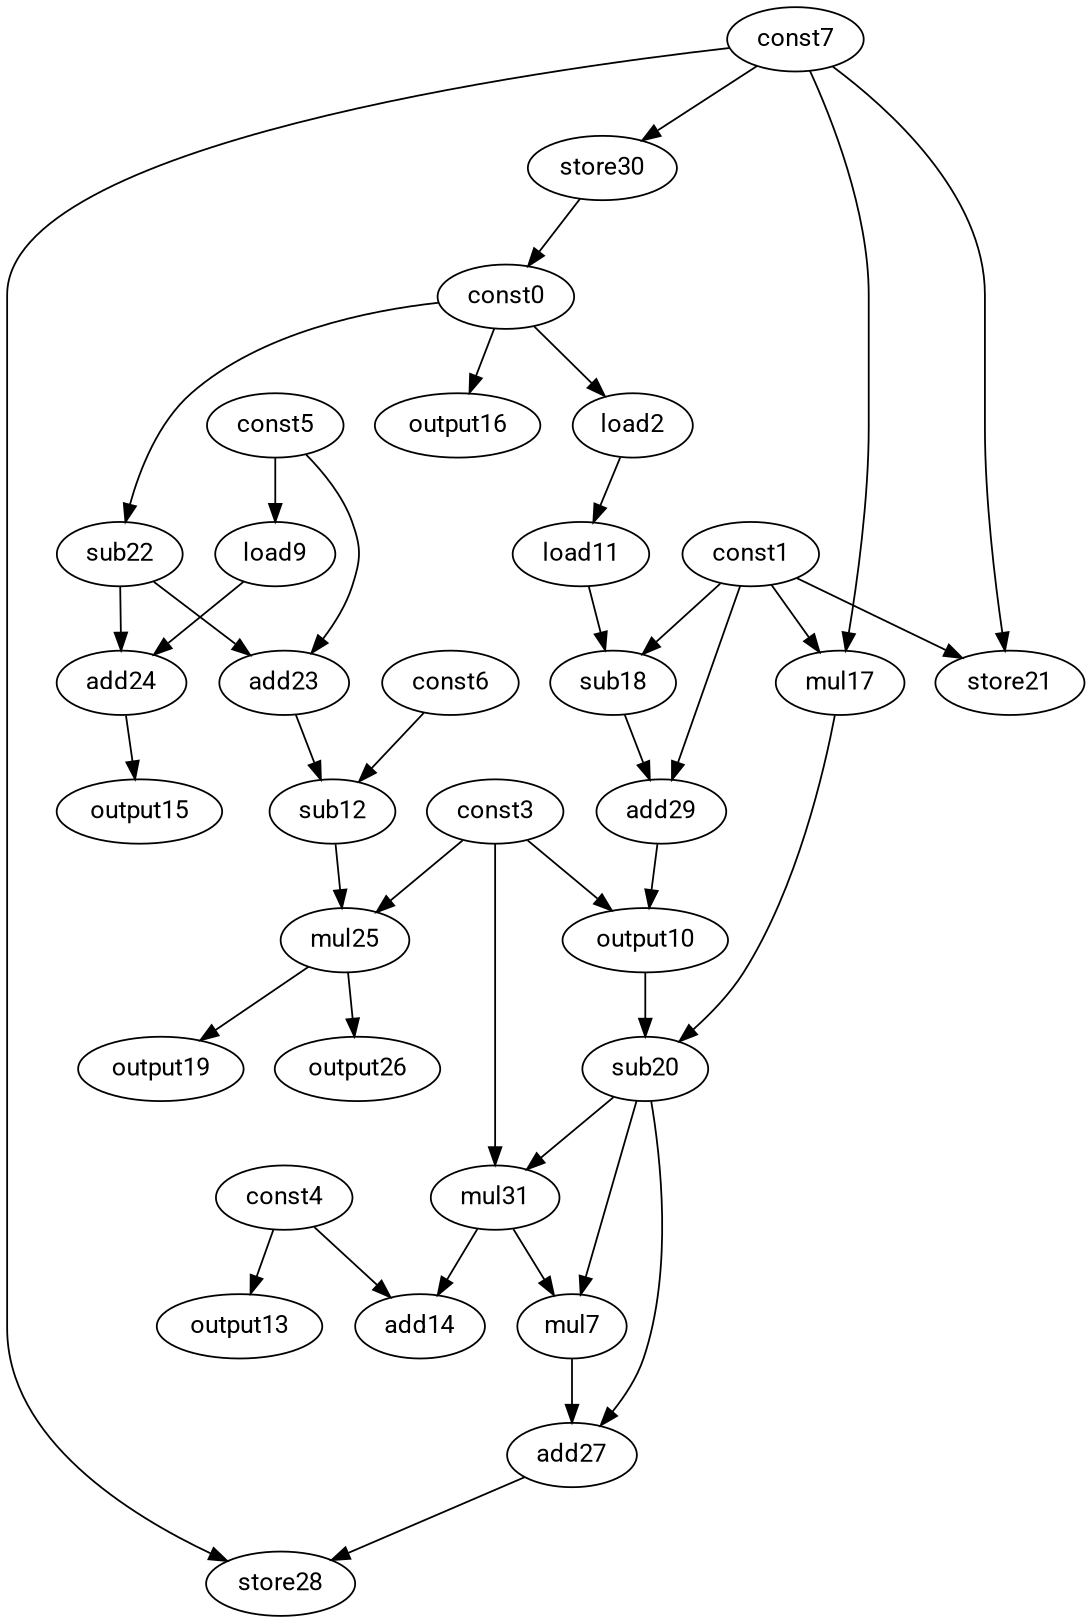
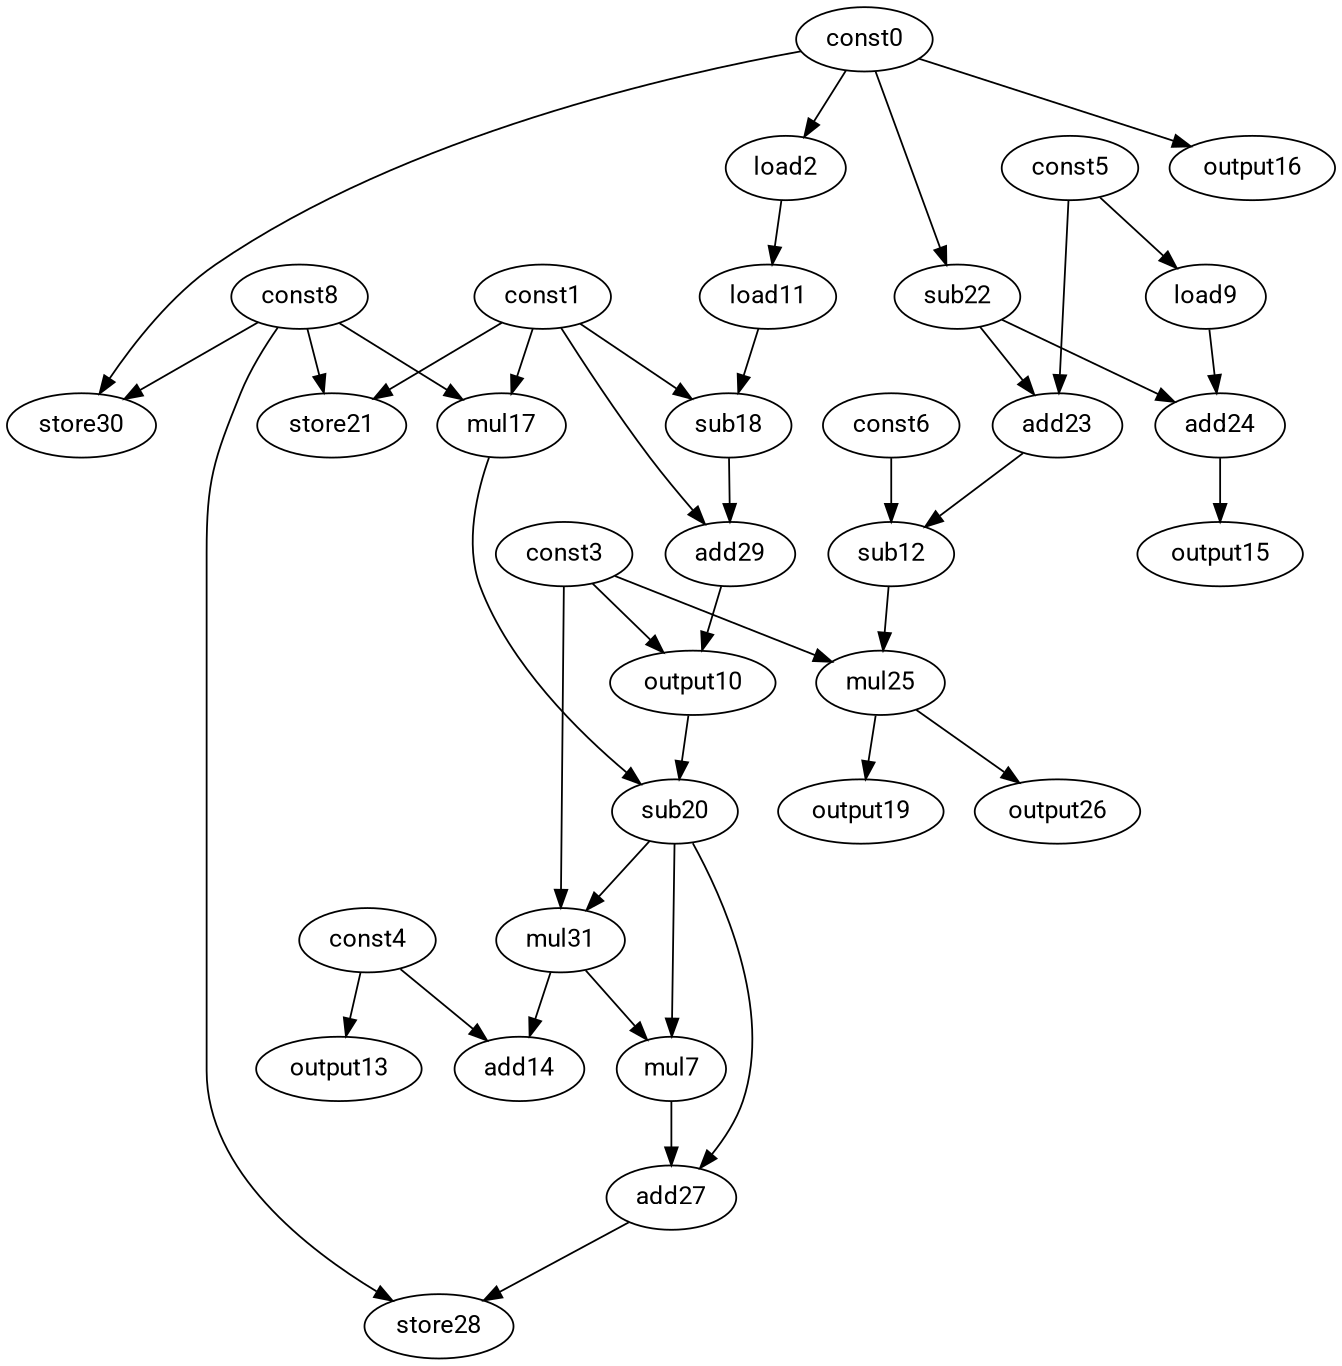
(795, 39) -> (300, 297)
(560, 225) -> (424, 157)
